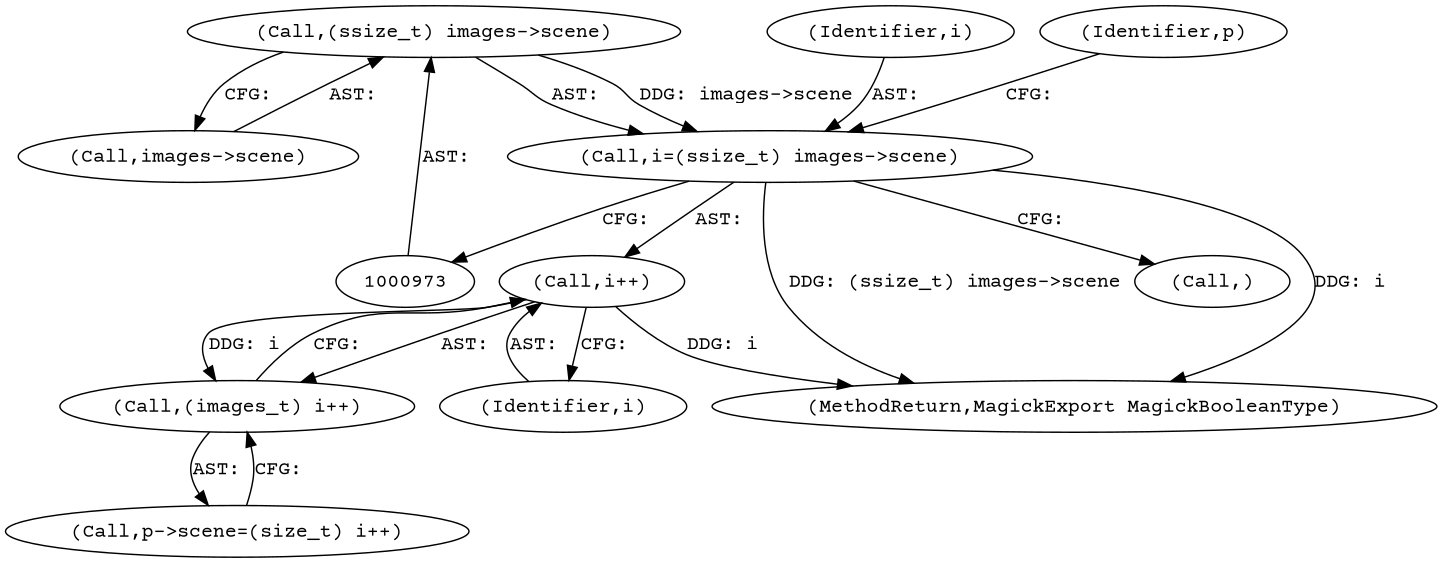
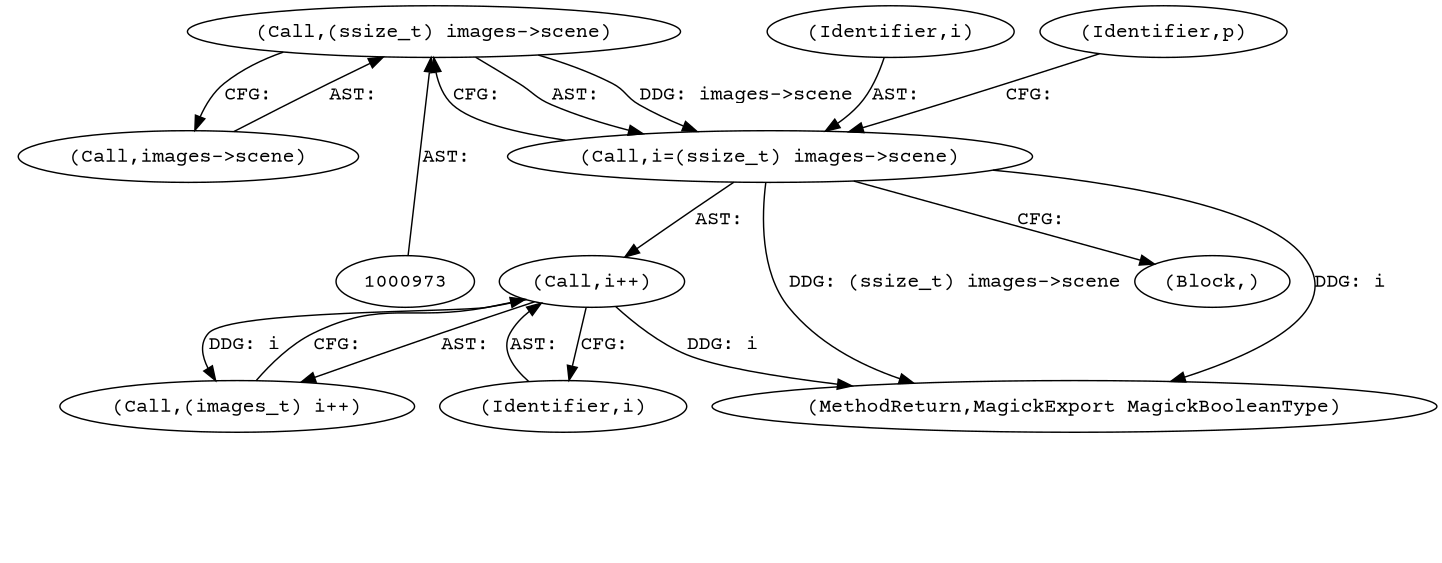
(577, 217) -> (489, 123)
(1212, 281) -> (1212, 281)
(237, 531) -> none
